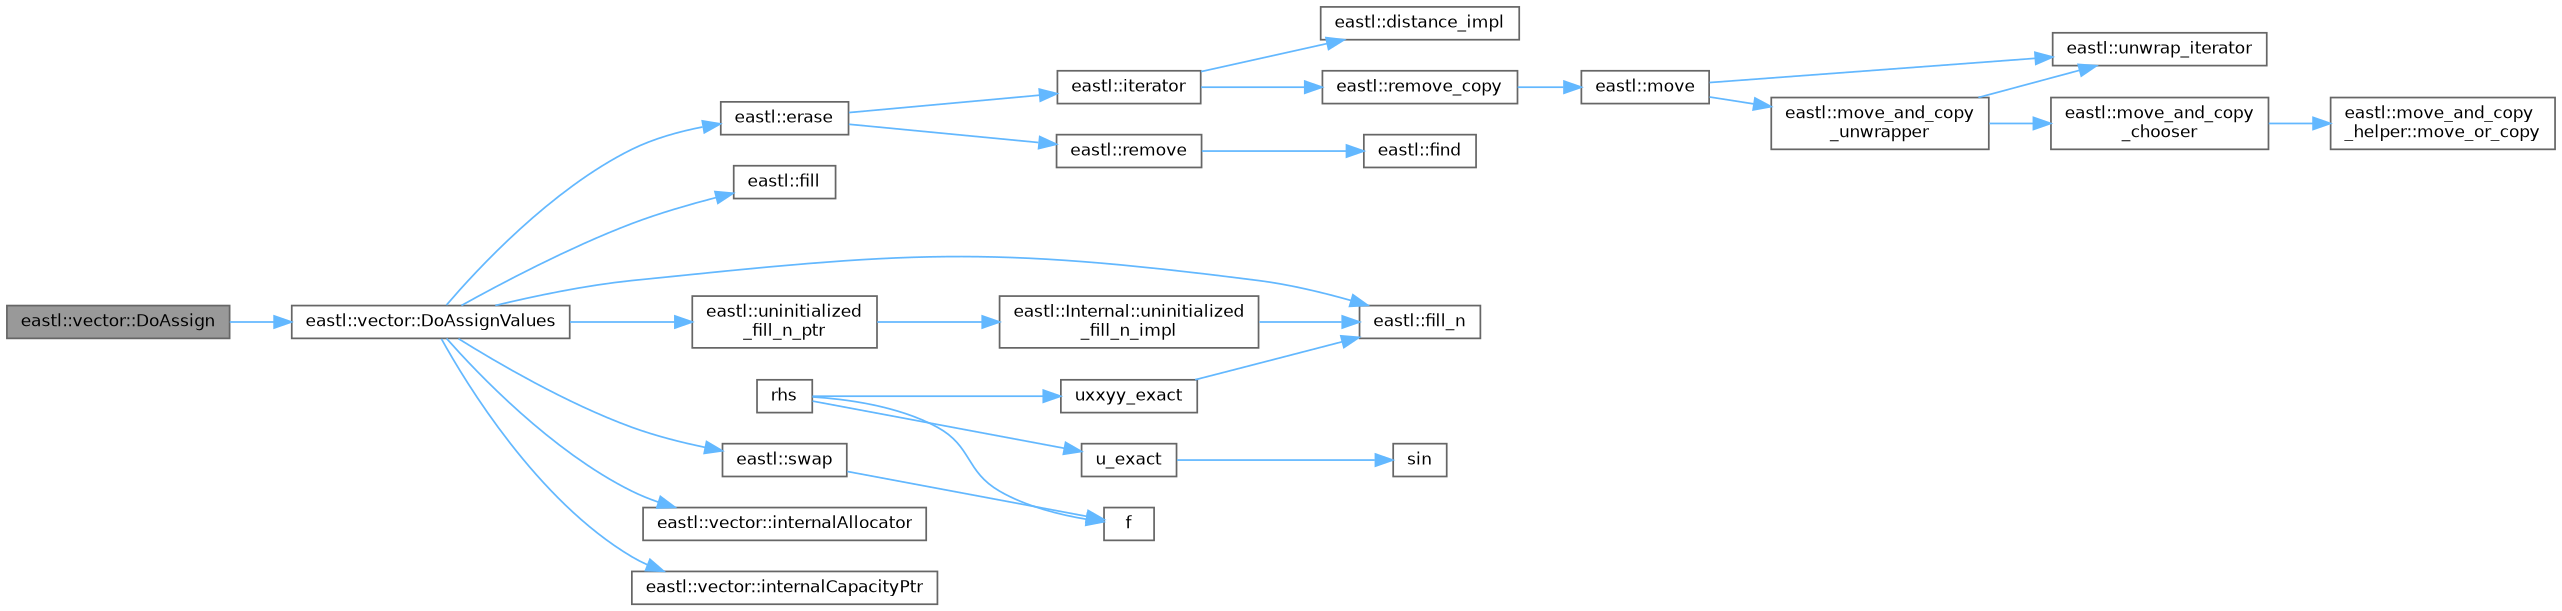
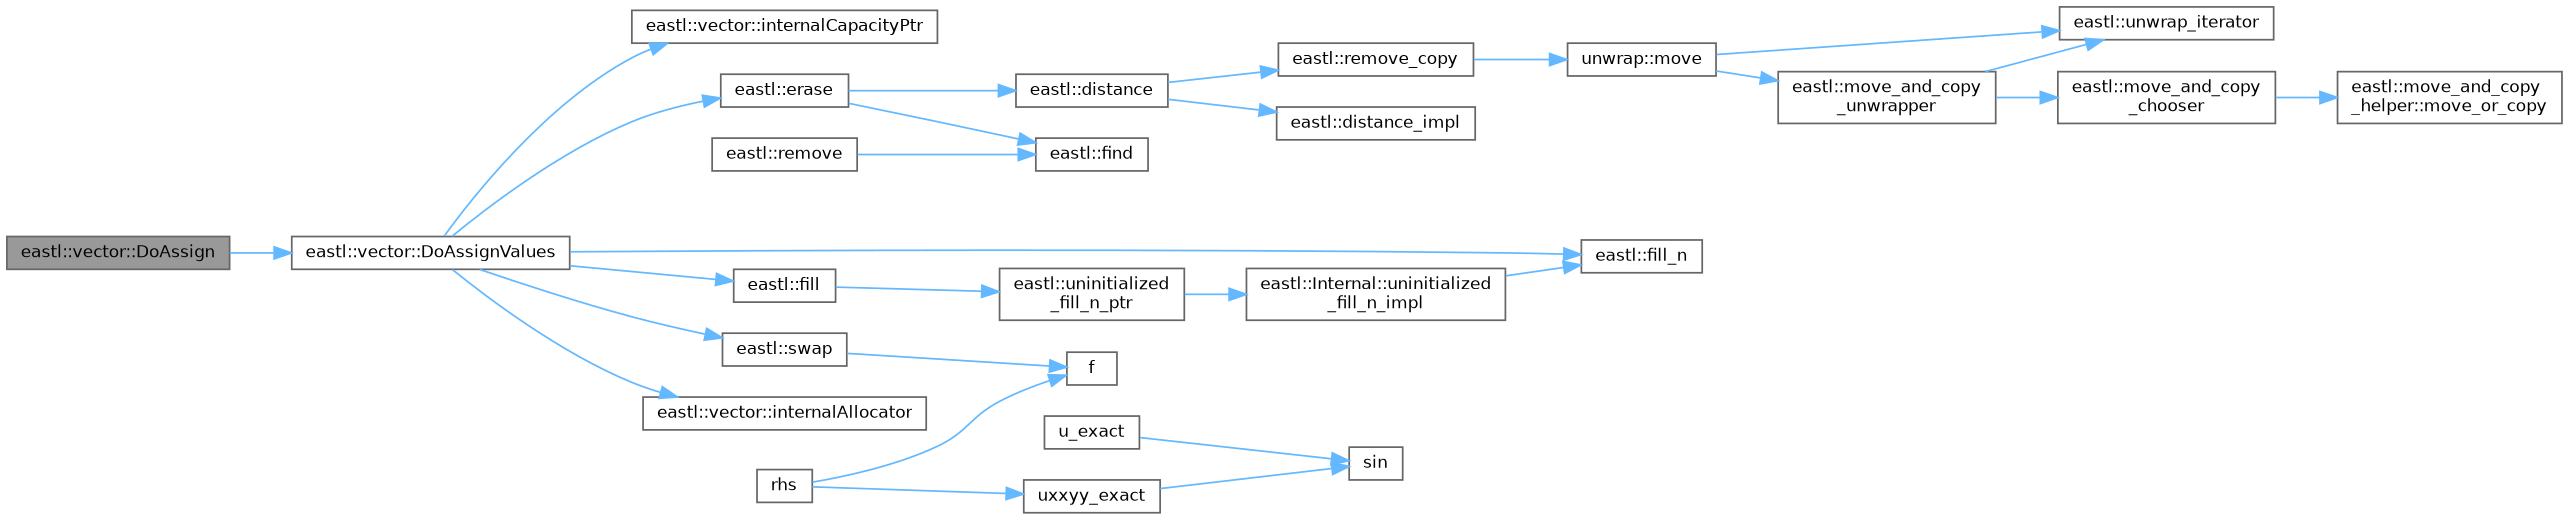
(1129, 87) -> (1092, 91)
(1645, 87) -> (1642, 60)
(944, 133) -> (934, 121)
(622, 322) -> (909, 289)
(1269, 361) -> (1246, 479)
(957, 428) -> none
